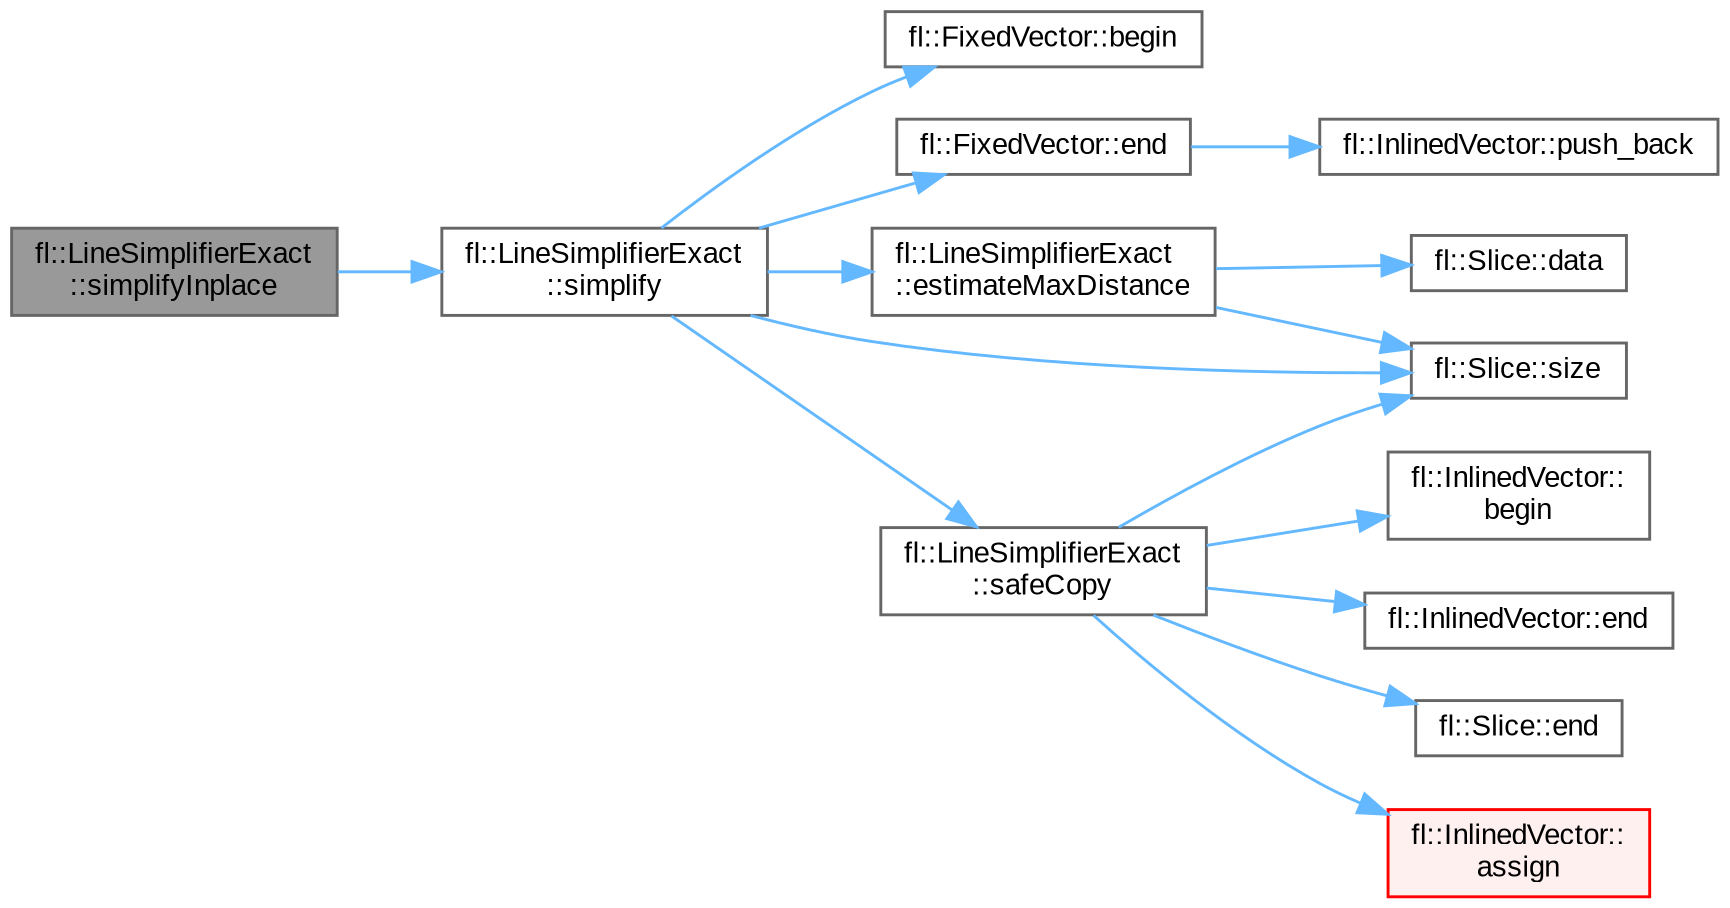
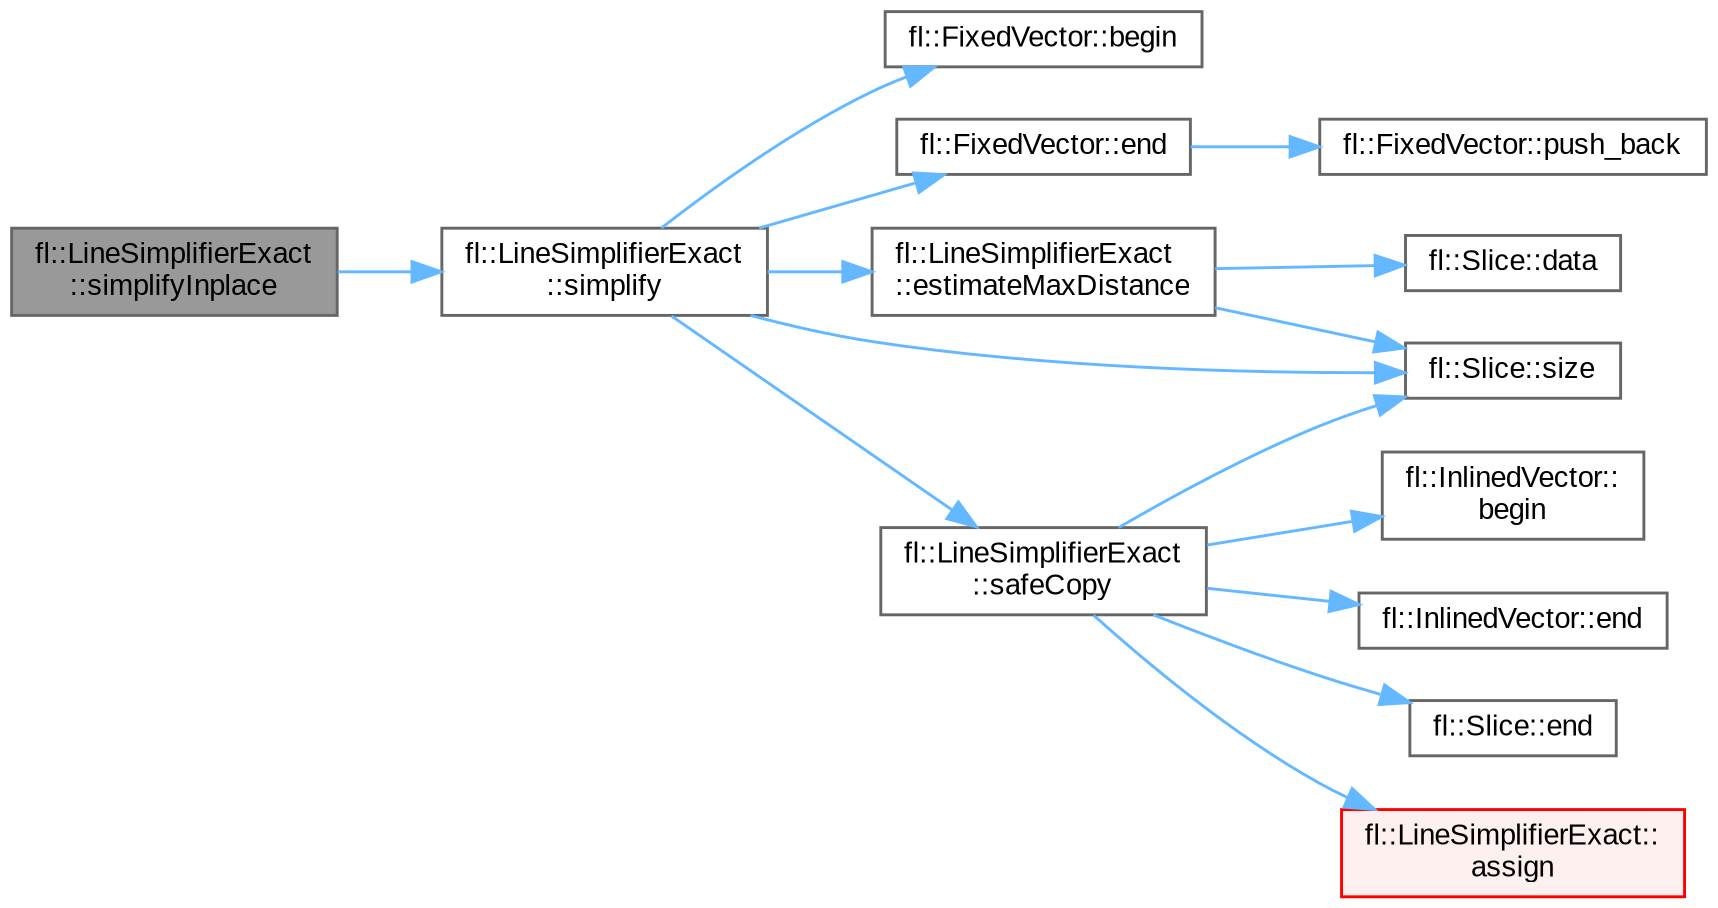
(1519, 147) -> (1513, 147)
(1519, 853) -> (1513, 853)
